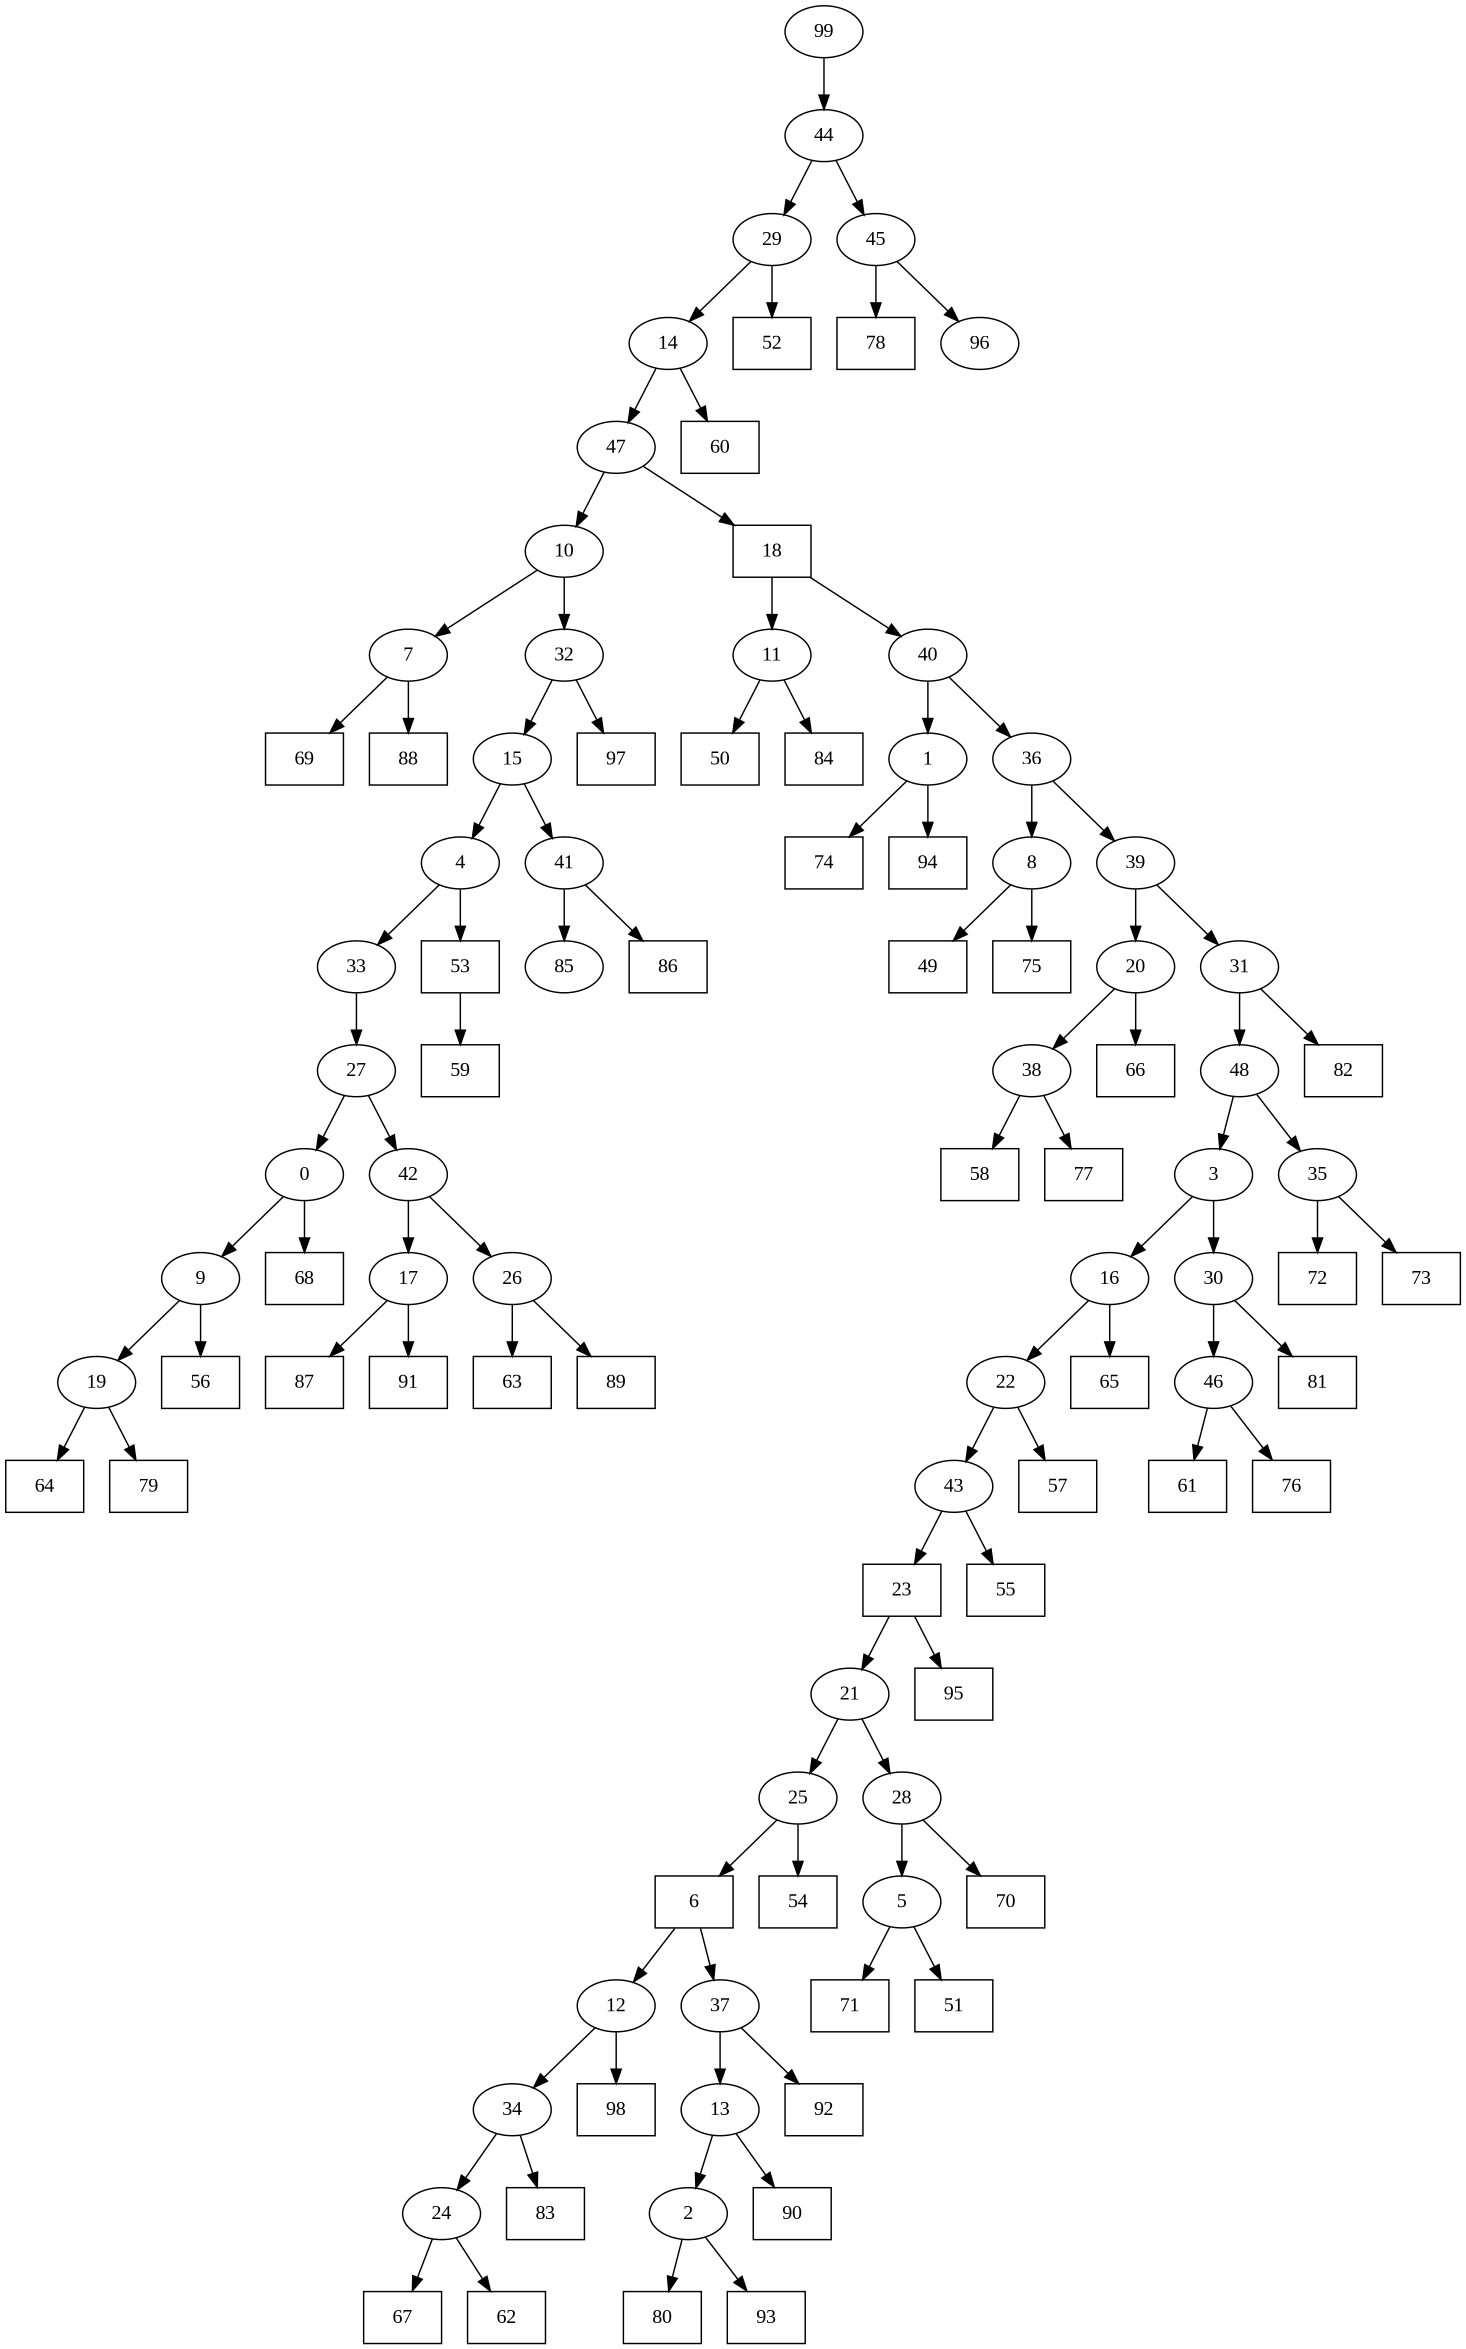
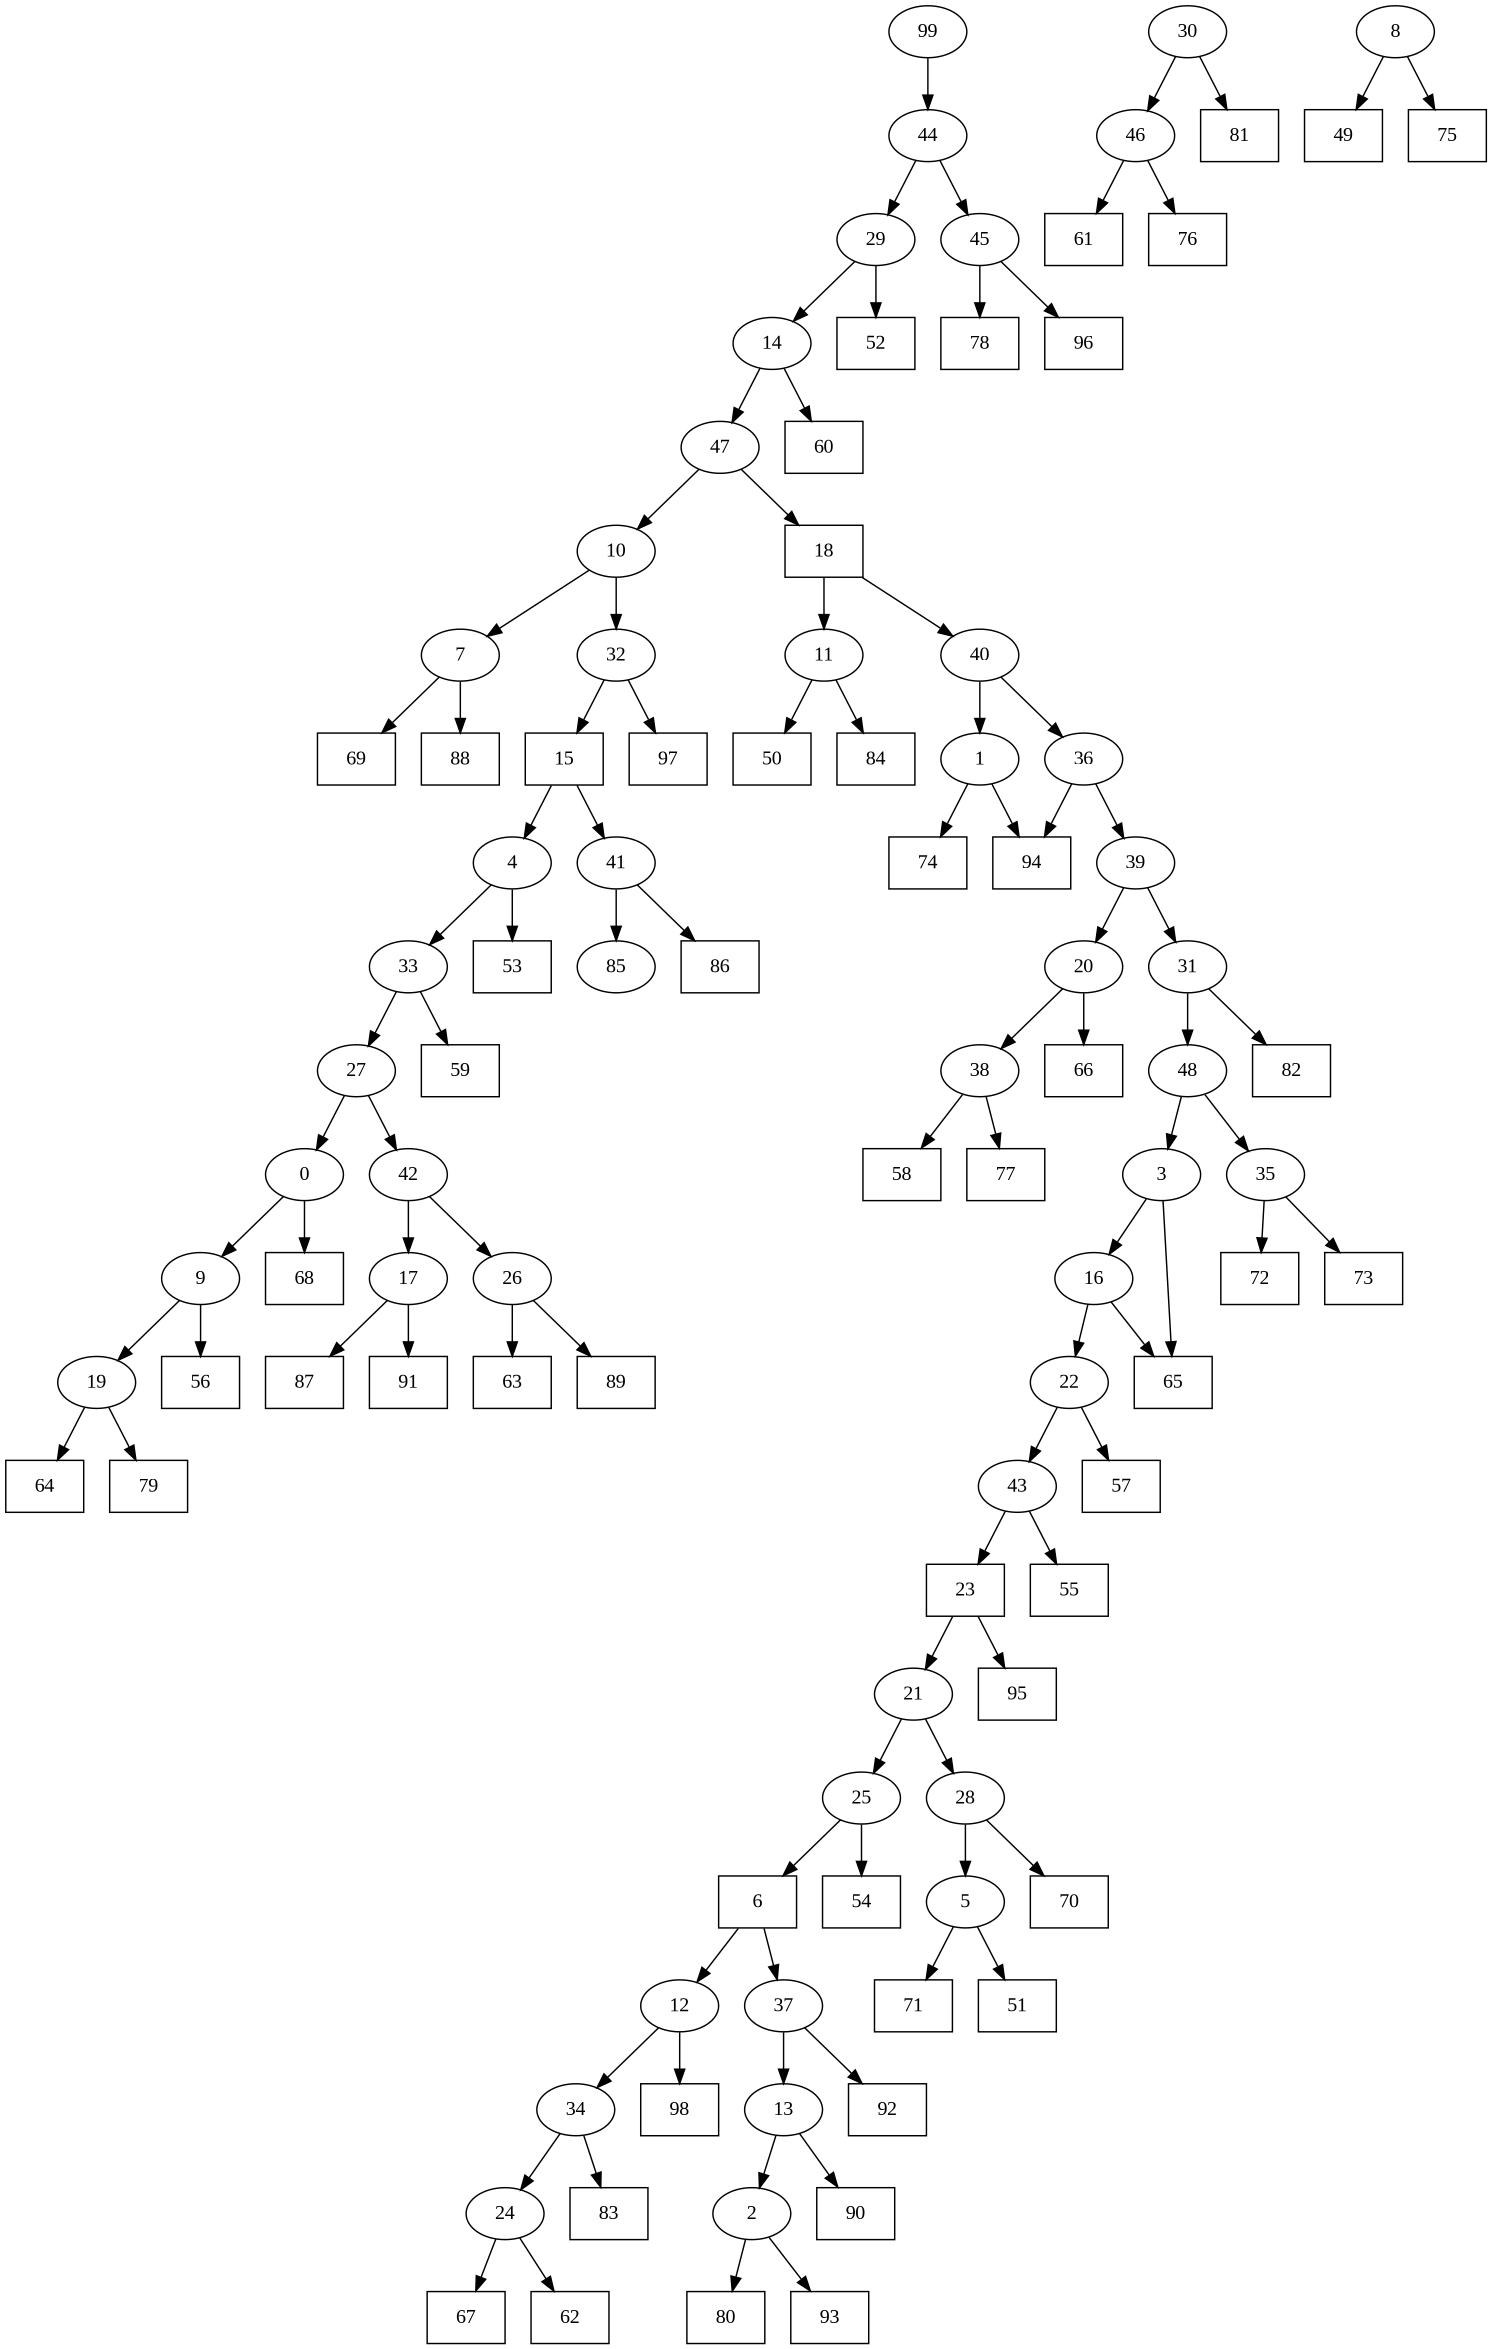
(980, 343) -> (1084, 343)
(512, 759) -> (564, 759)
(1032, 804) -> (1062, 804)
(460, 1012) -> (431, 1012)
(1214, 1220) -> (1167, 1271)
